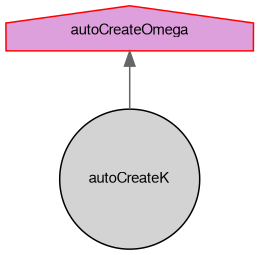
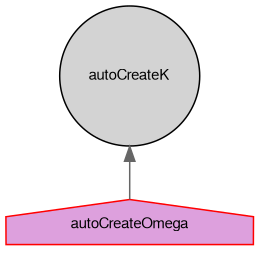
(130, 87) -> (130, 180)
